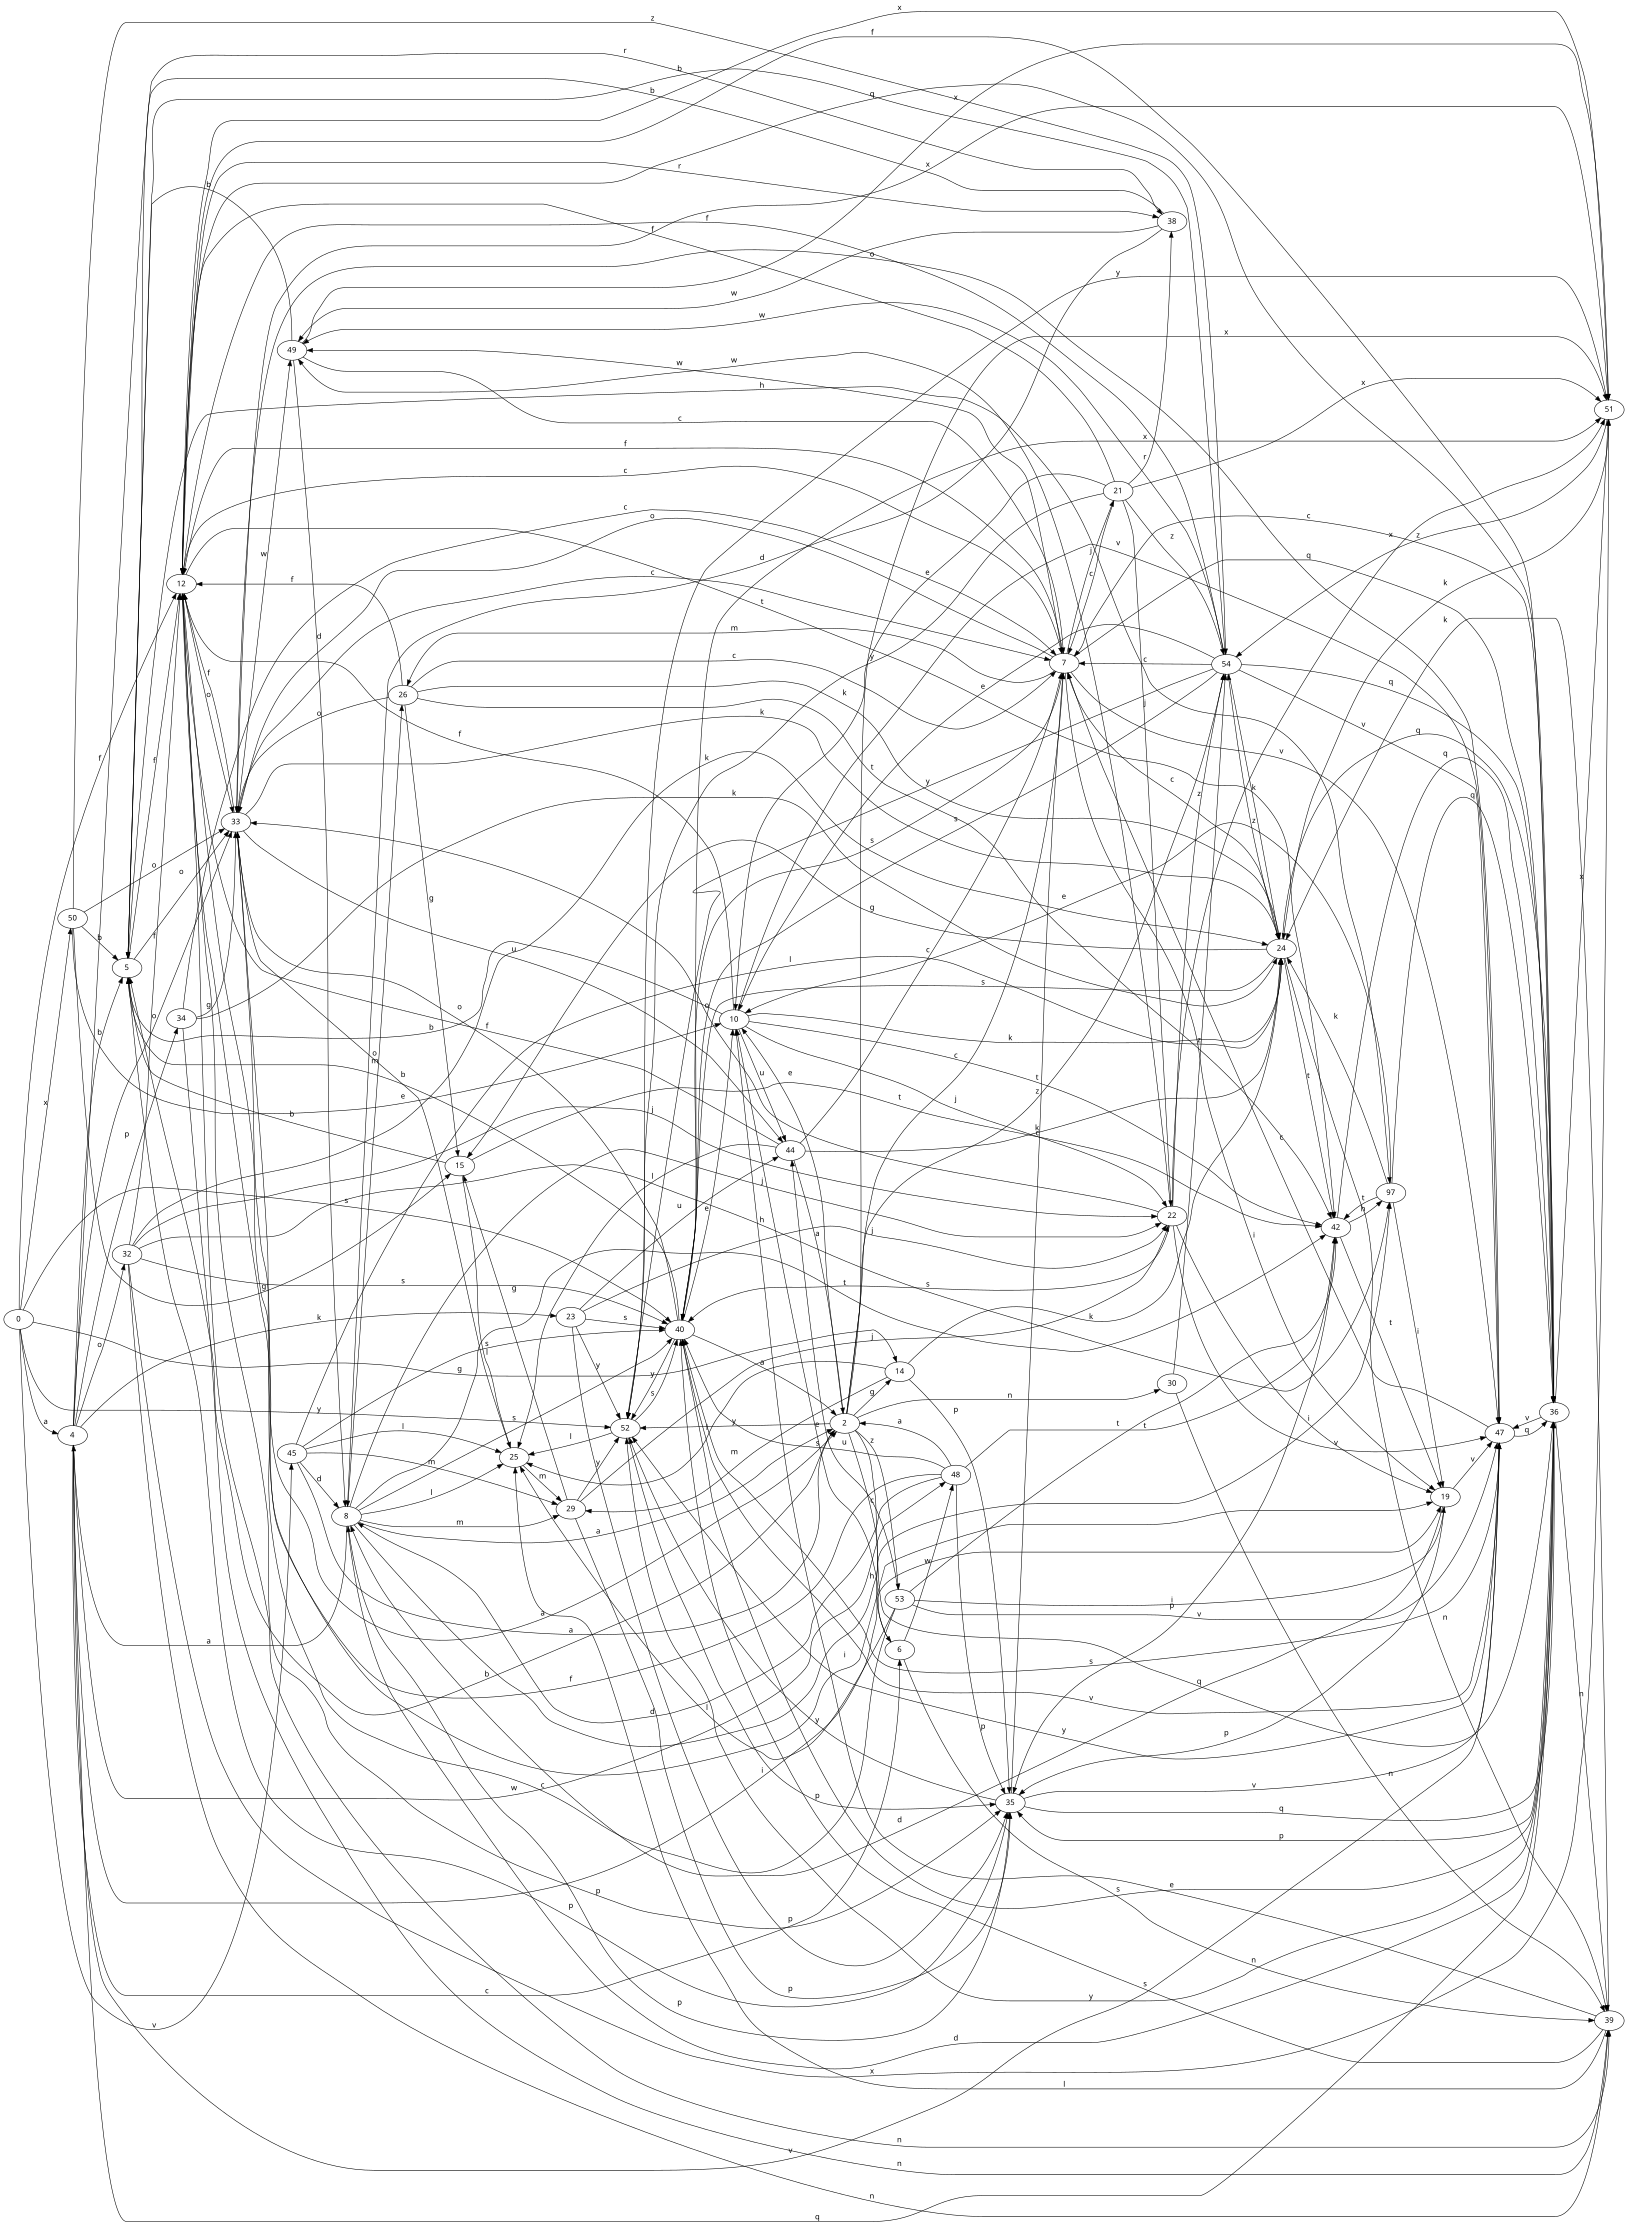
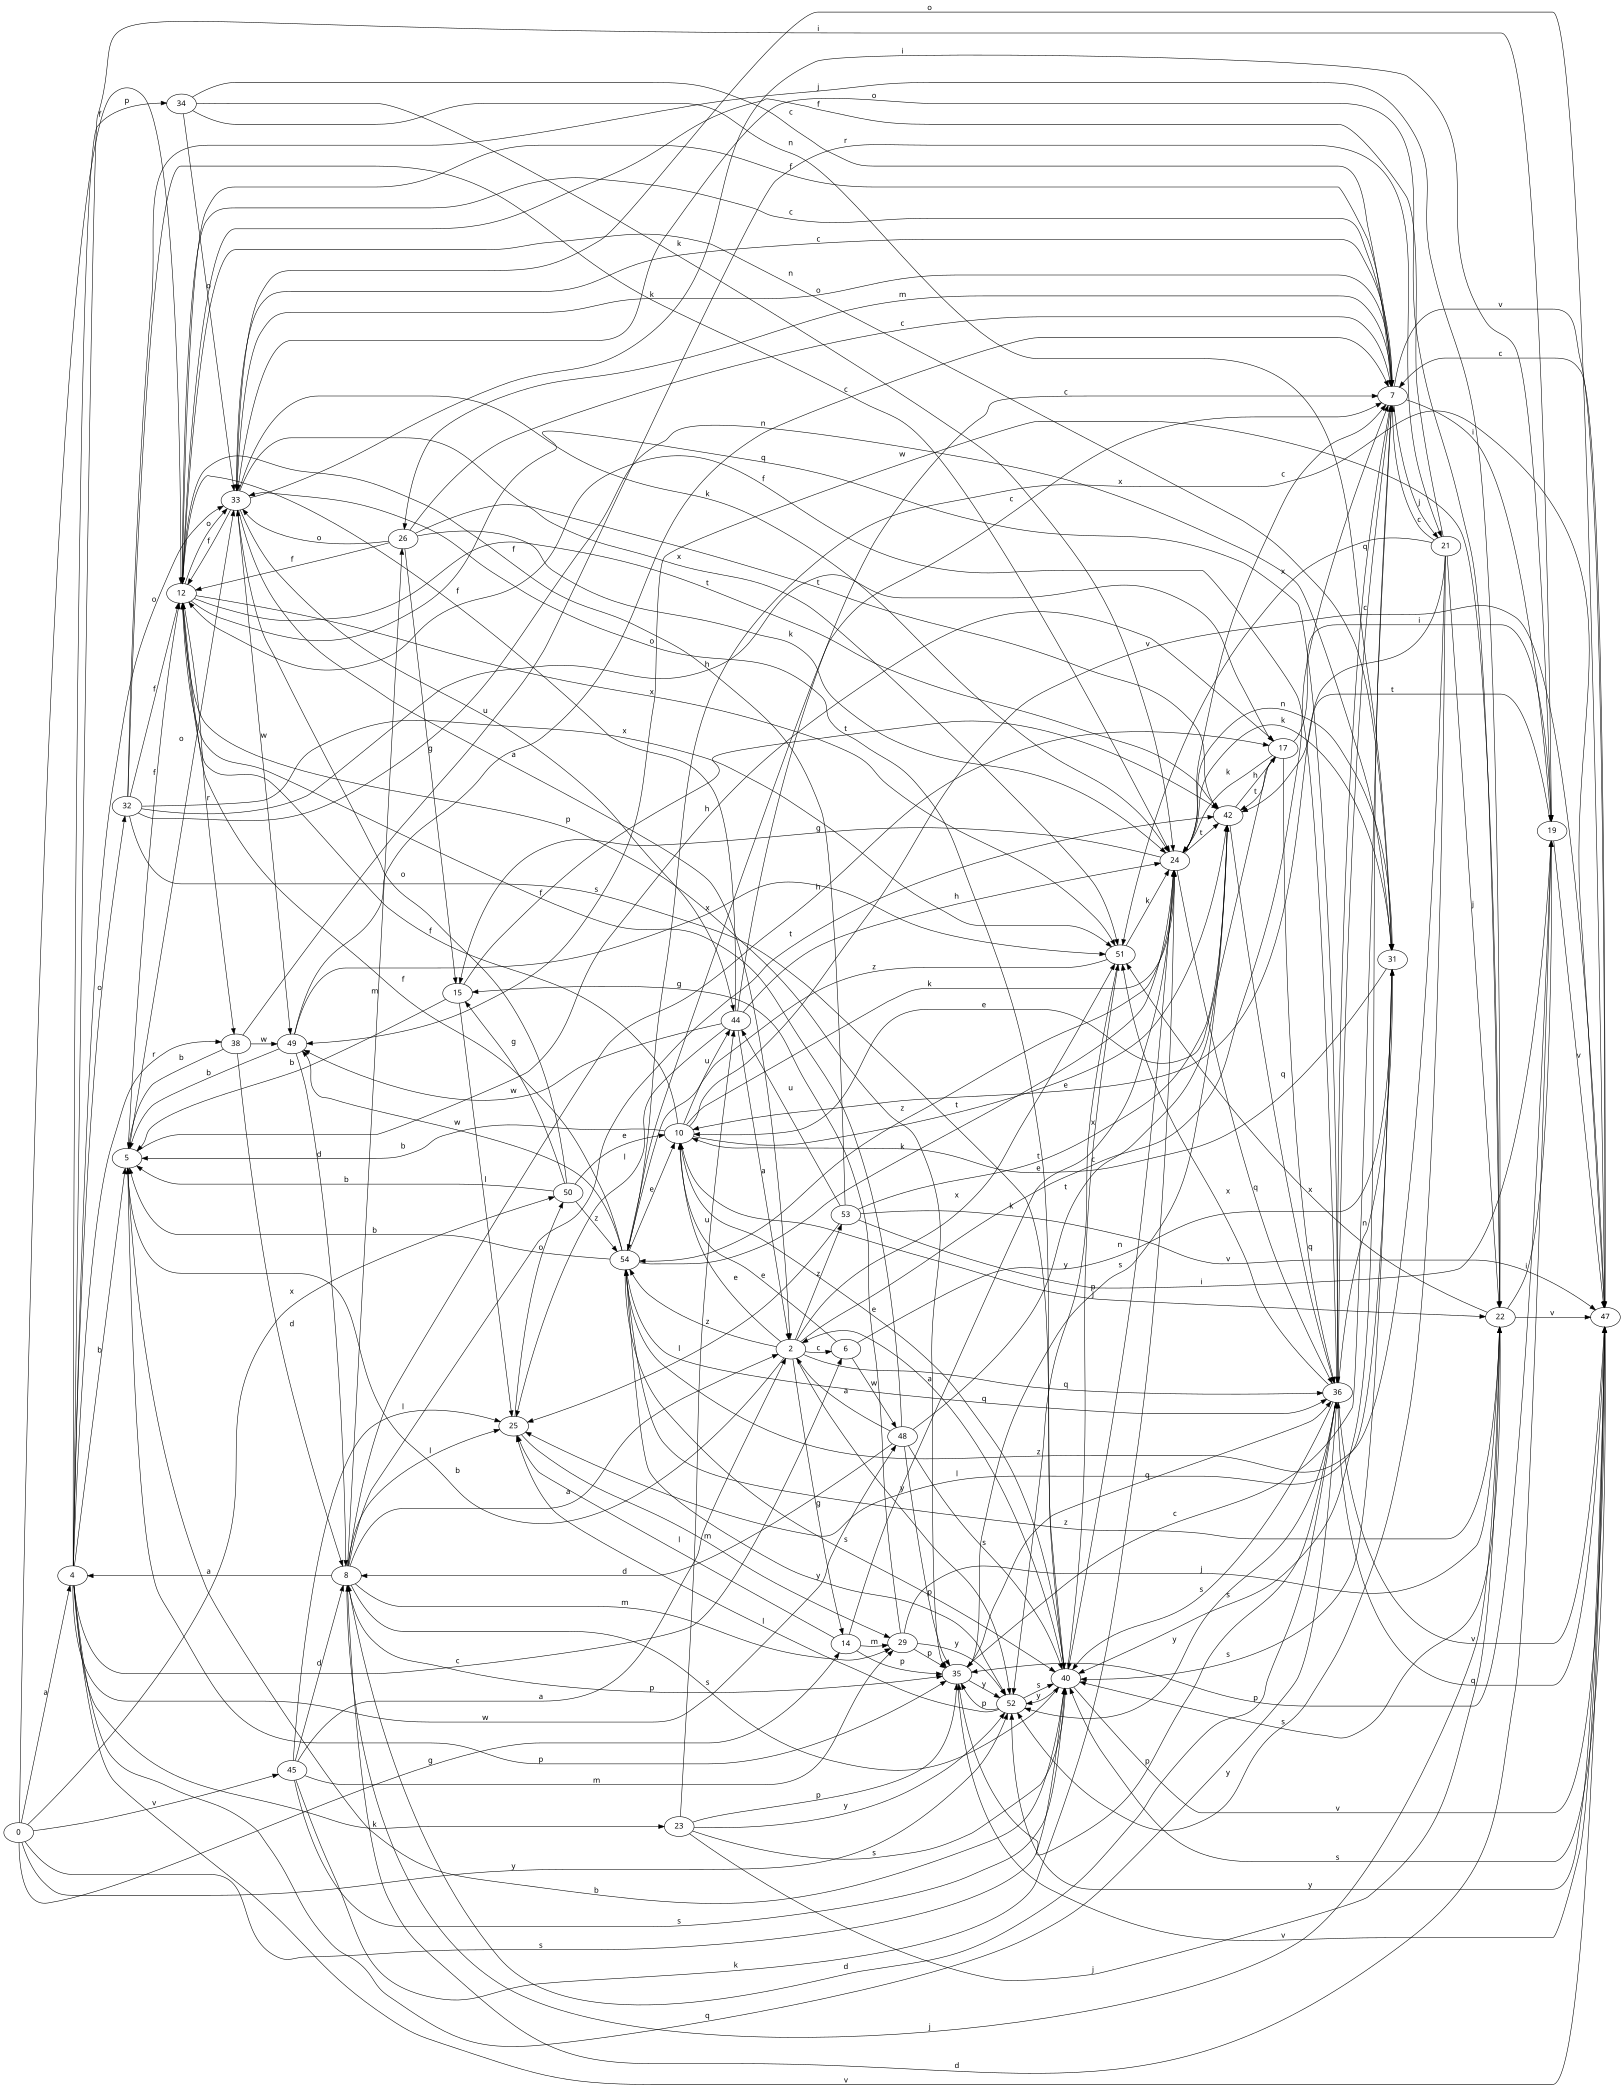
(1165, 365) -> (770, 190)
(775, 381) -> (518, 1097)
(1363, 725) -> (1120, 482)
(790, 960) -> (736, 1965)
(209, 1005) -> (209, 286)
(423, 1111) -> (529, 1310)
(1037, 1128) -> (957, 897)
(1391, 1193) -> (1283, 749)
(1390, 1360) -> (1411, 694)
(1172, 1384) -> none
(543, 1786) -> (514, 550)
(1609, 2021) -> (1393, 960)
